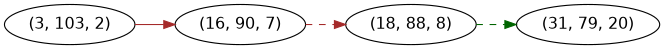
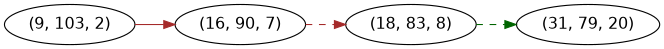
(70, 25) -> (70, 25)
(411, 25) -> (411, 25)
